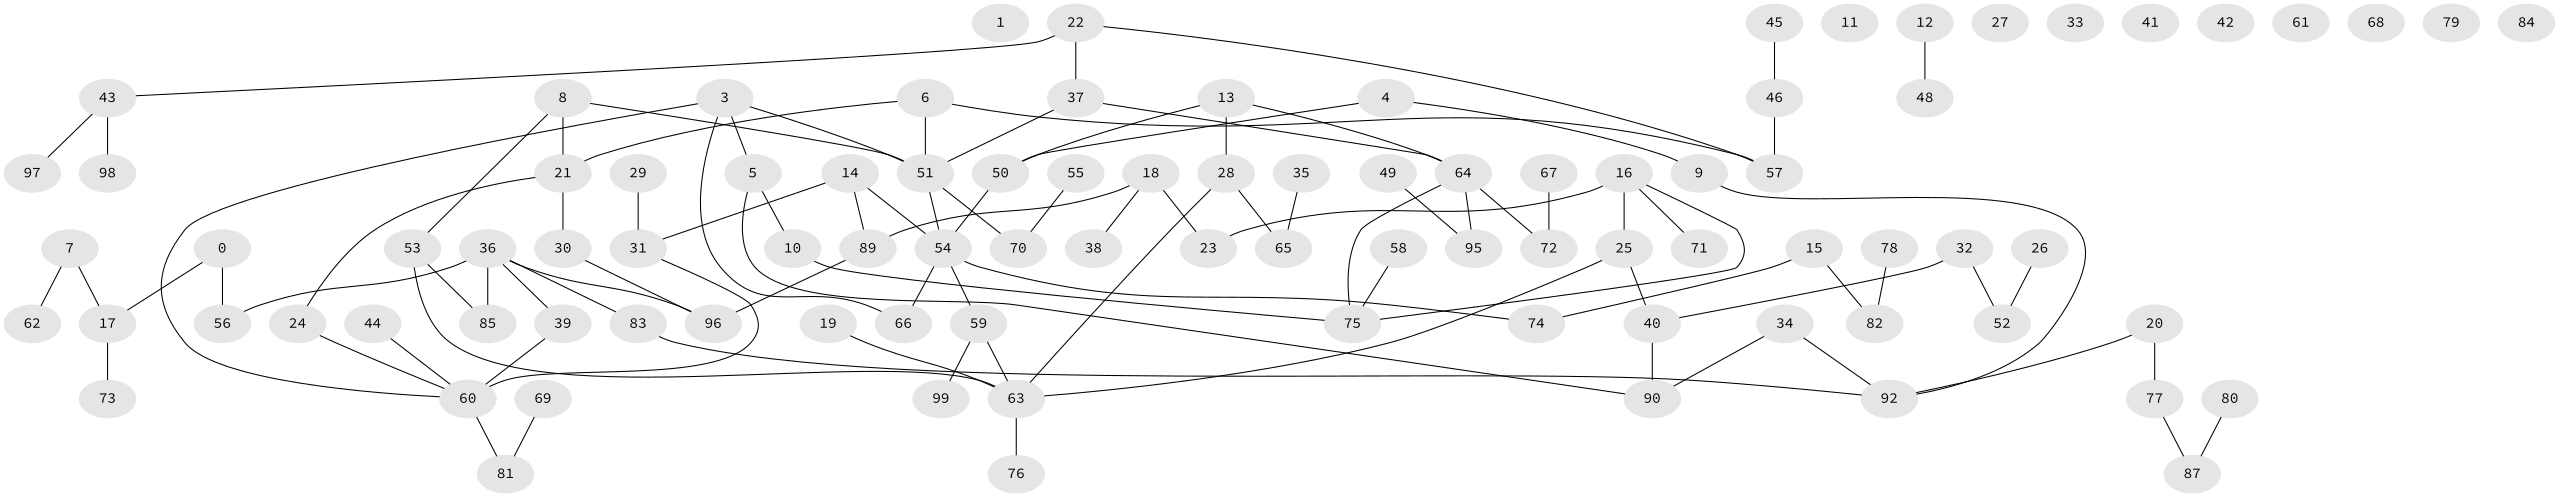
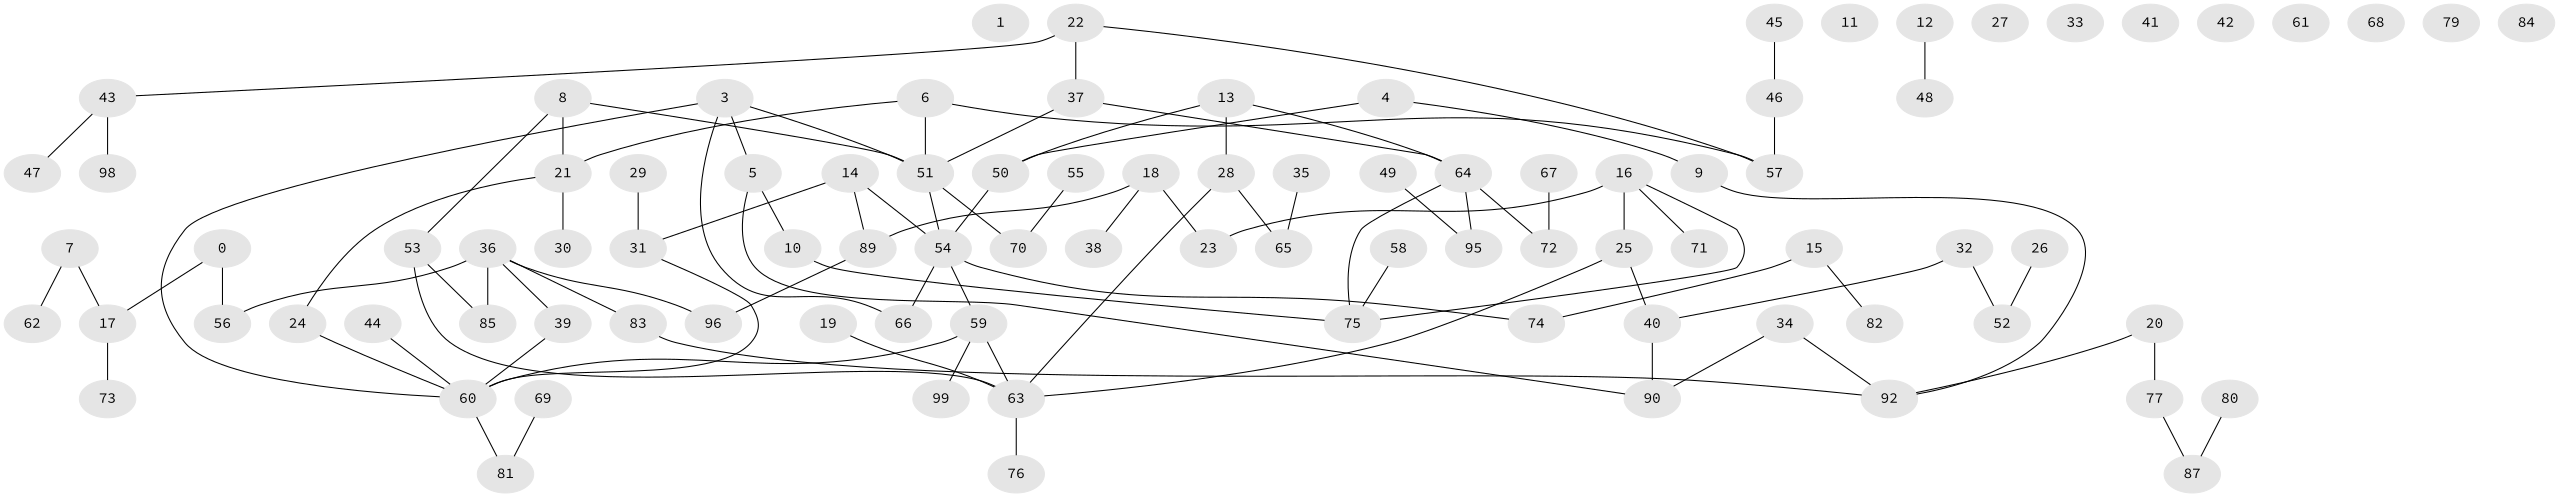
(32, 173) -> (32, 173)
(1889, 249) -> none
(638, 286) -> none
none -> (735, 362)
